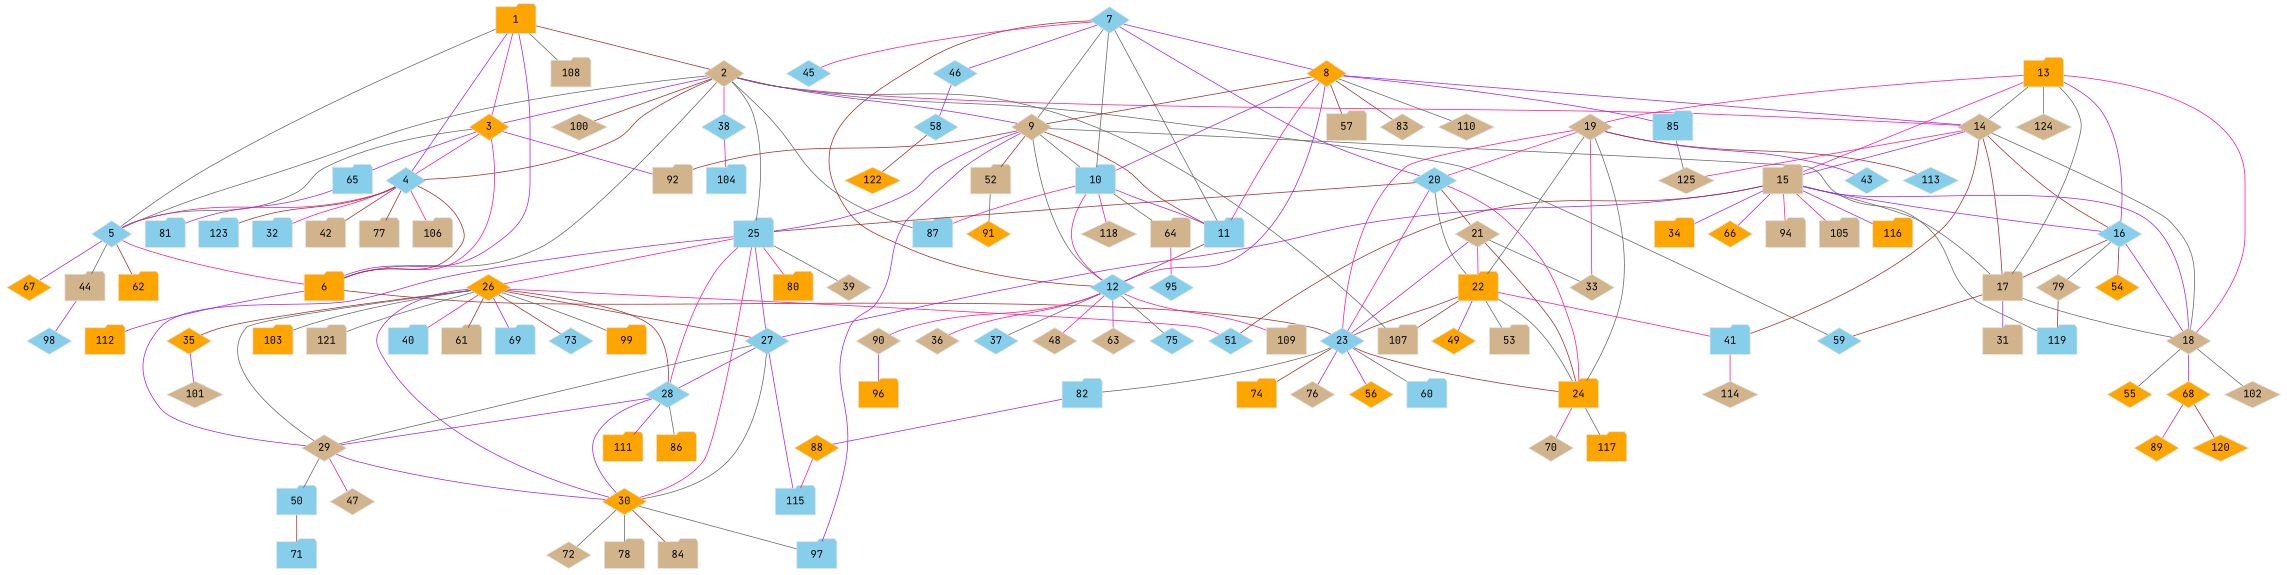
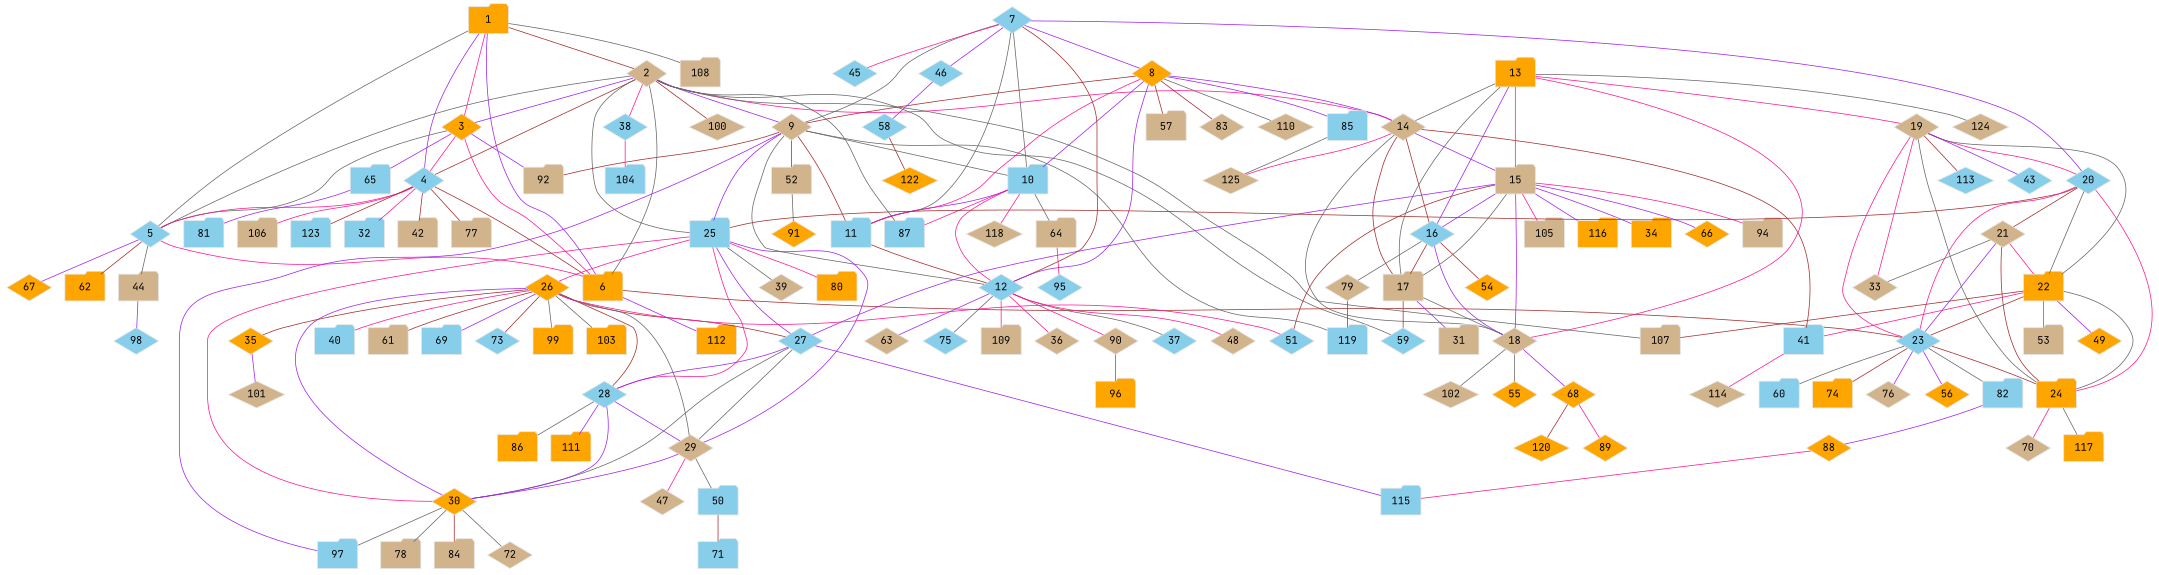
(326, 341) -> none
